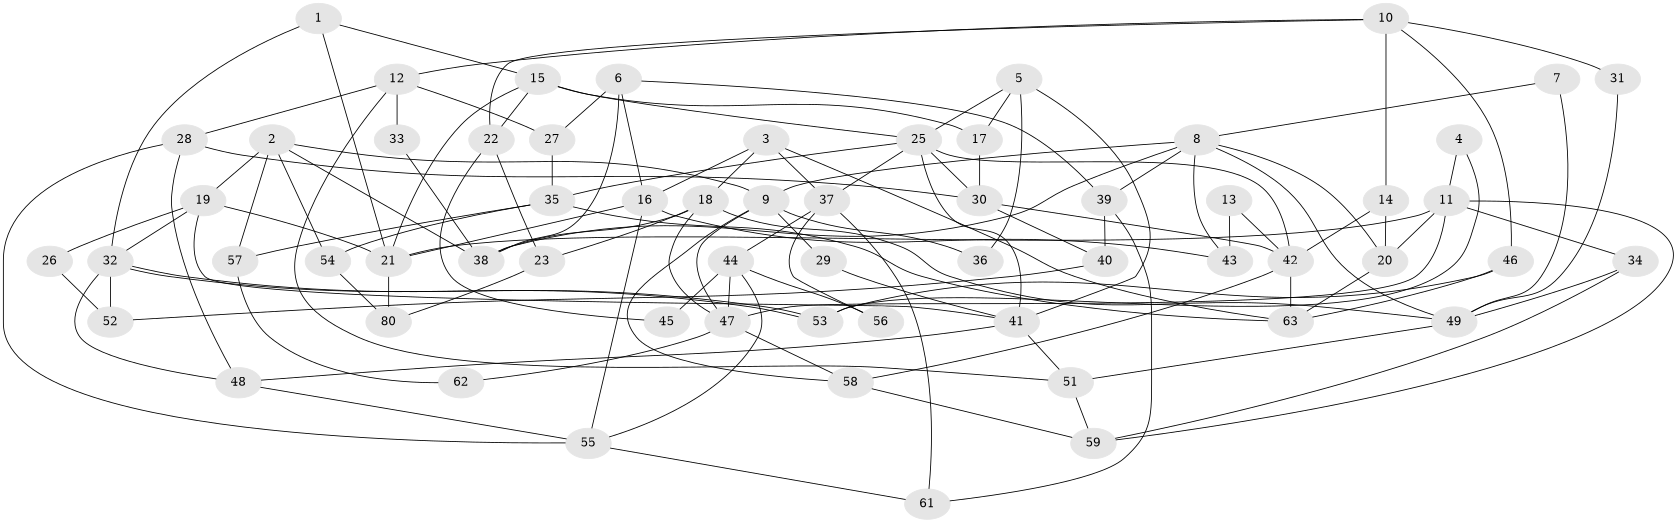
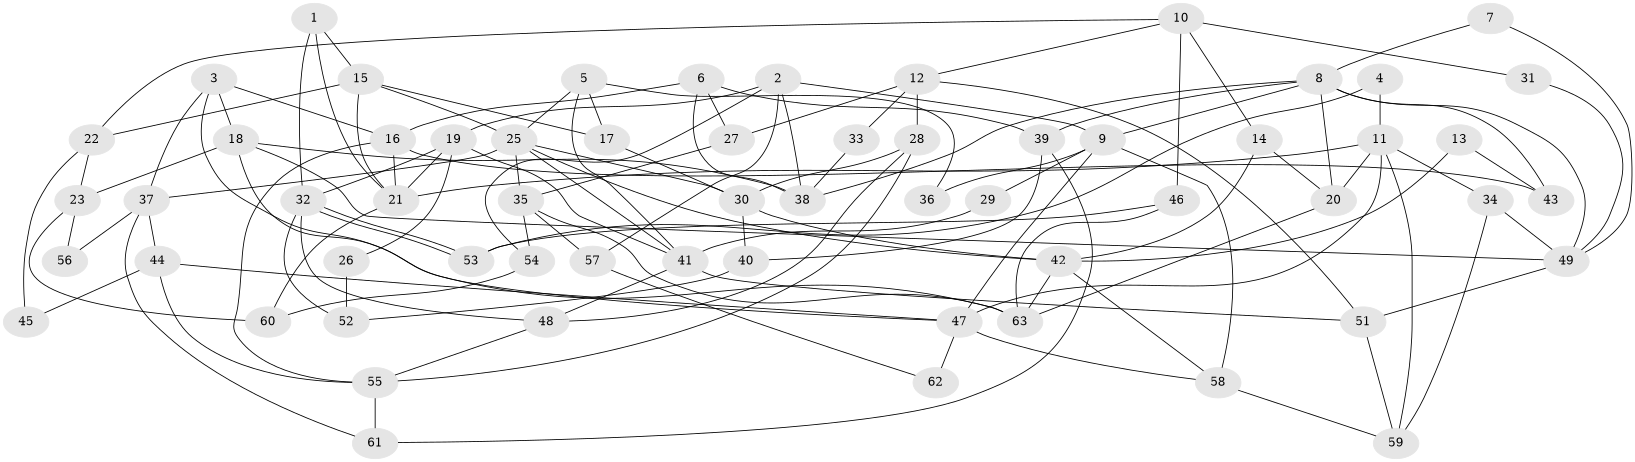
(795, 287) -> (71, 231)
(389, 322) -> (268, 322)
